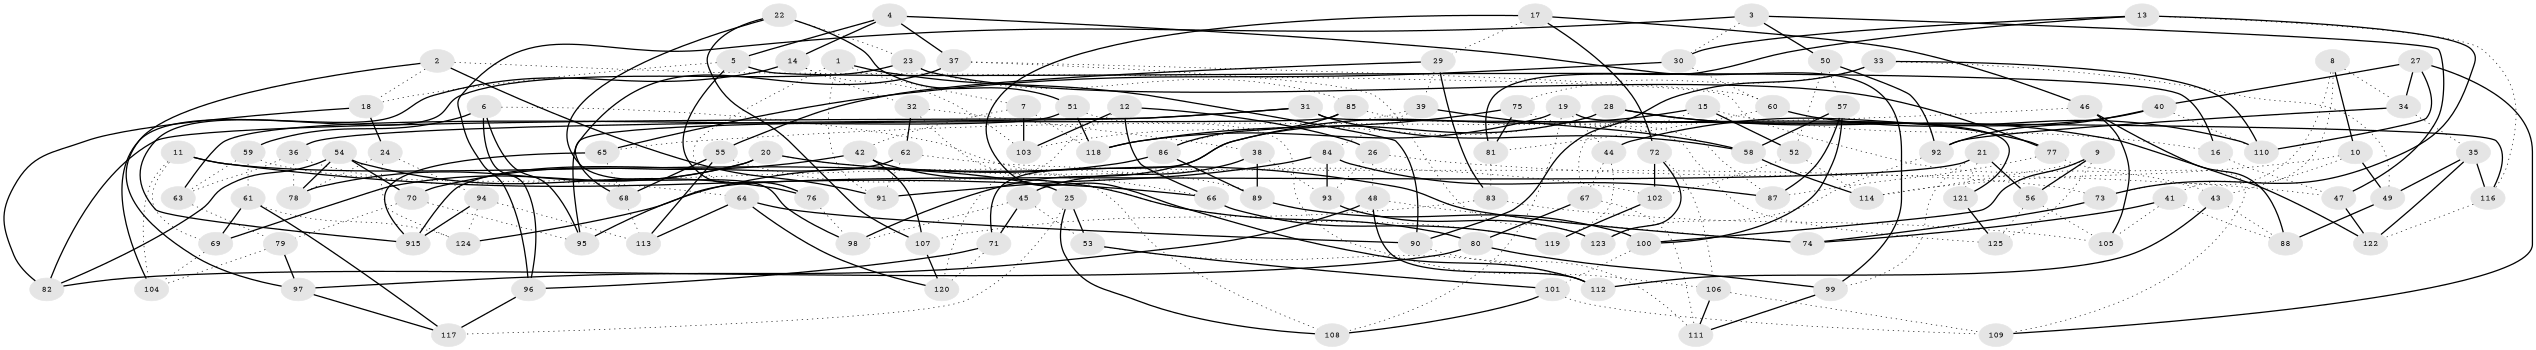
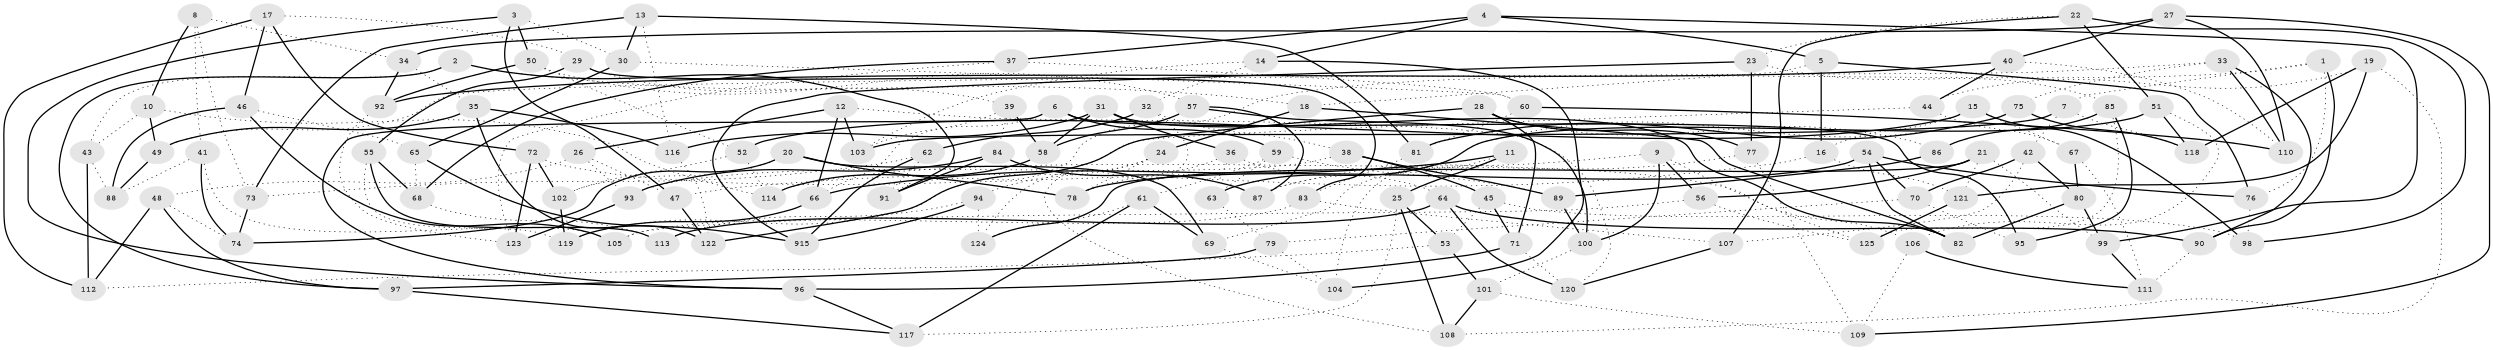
(866, 169) -> none
none -> (1882, 174)
(906, 190) -> (1925, 222)
